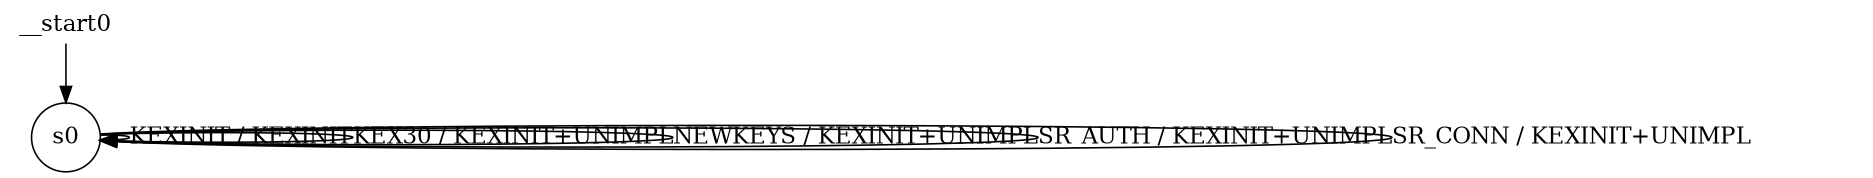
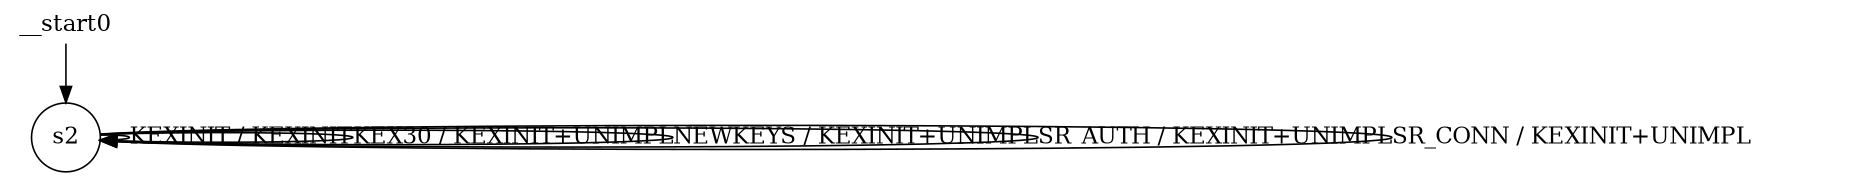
(66, 137) -> (66, 137)
